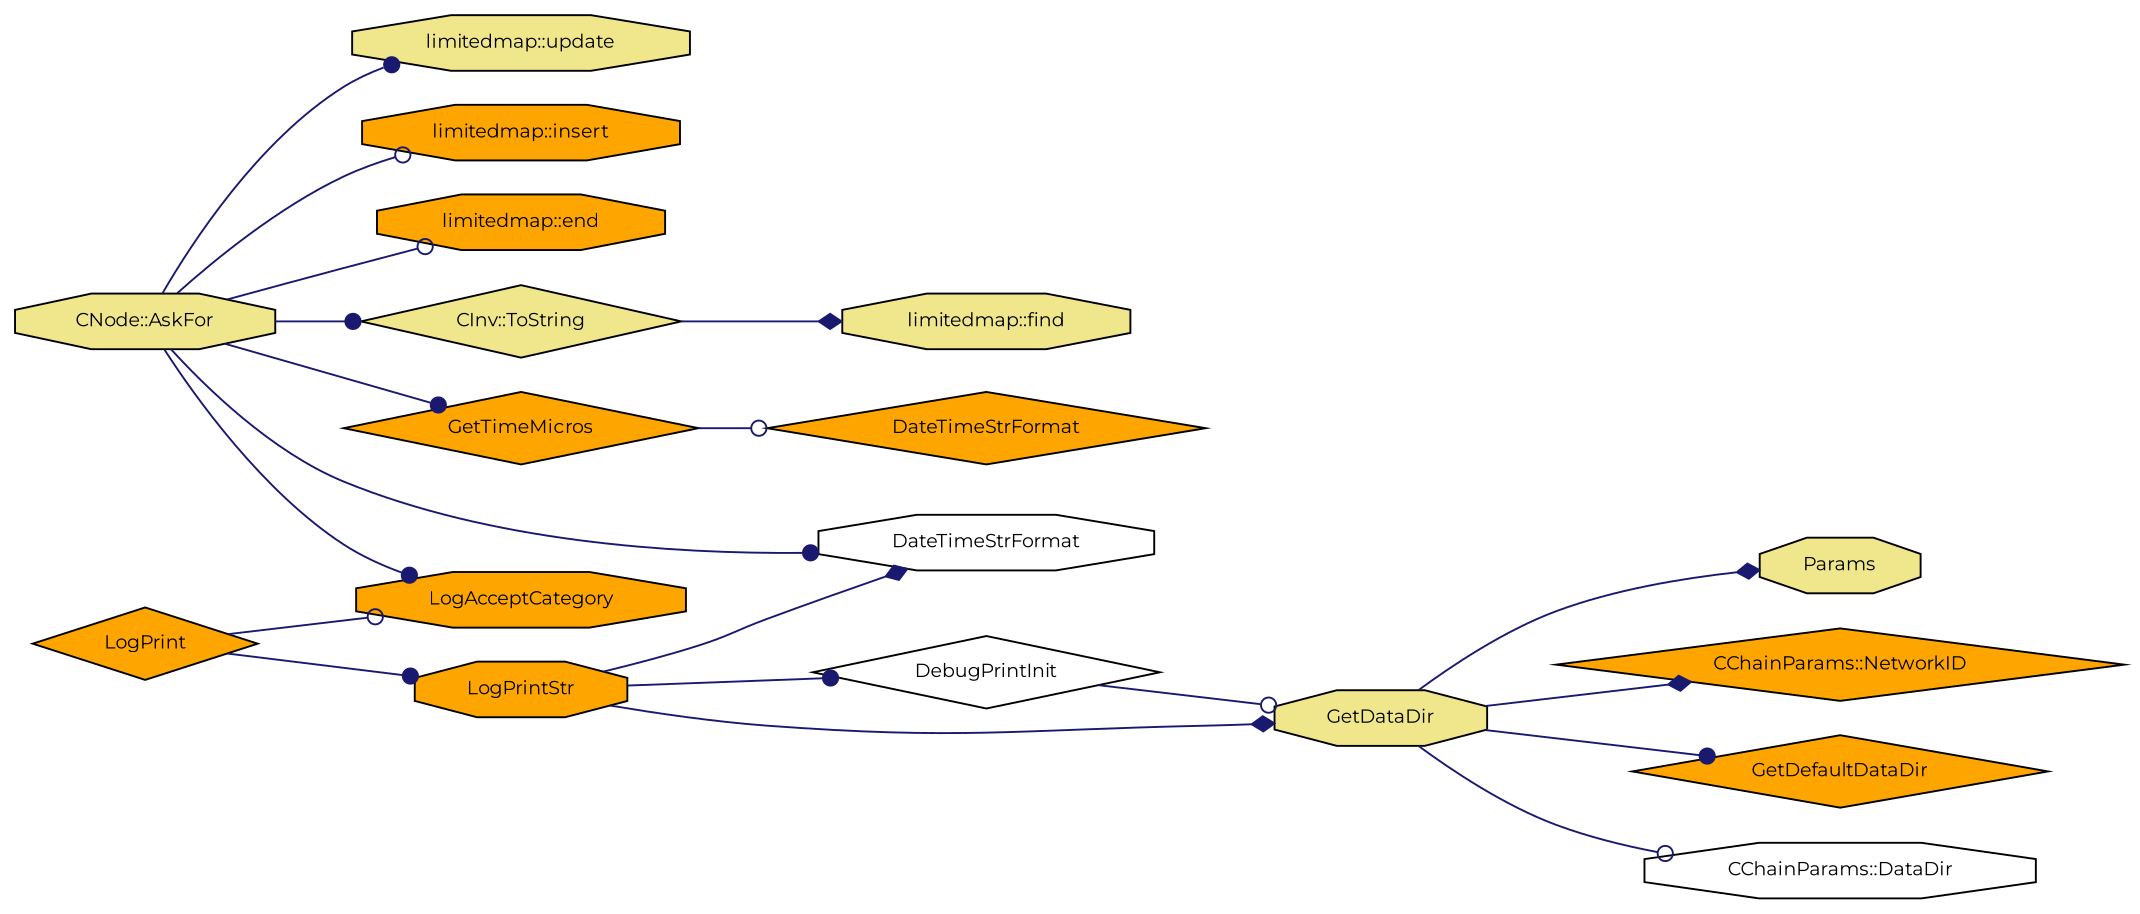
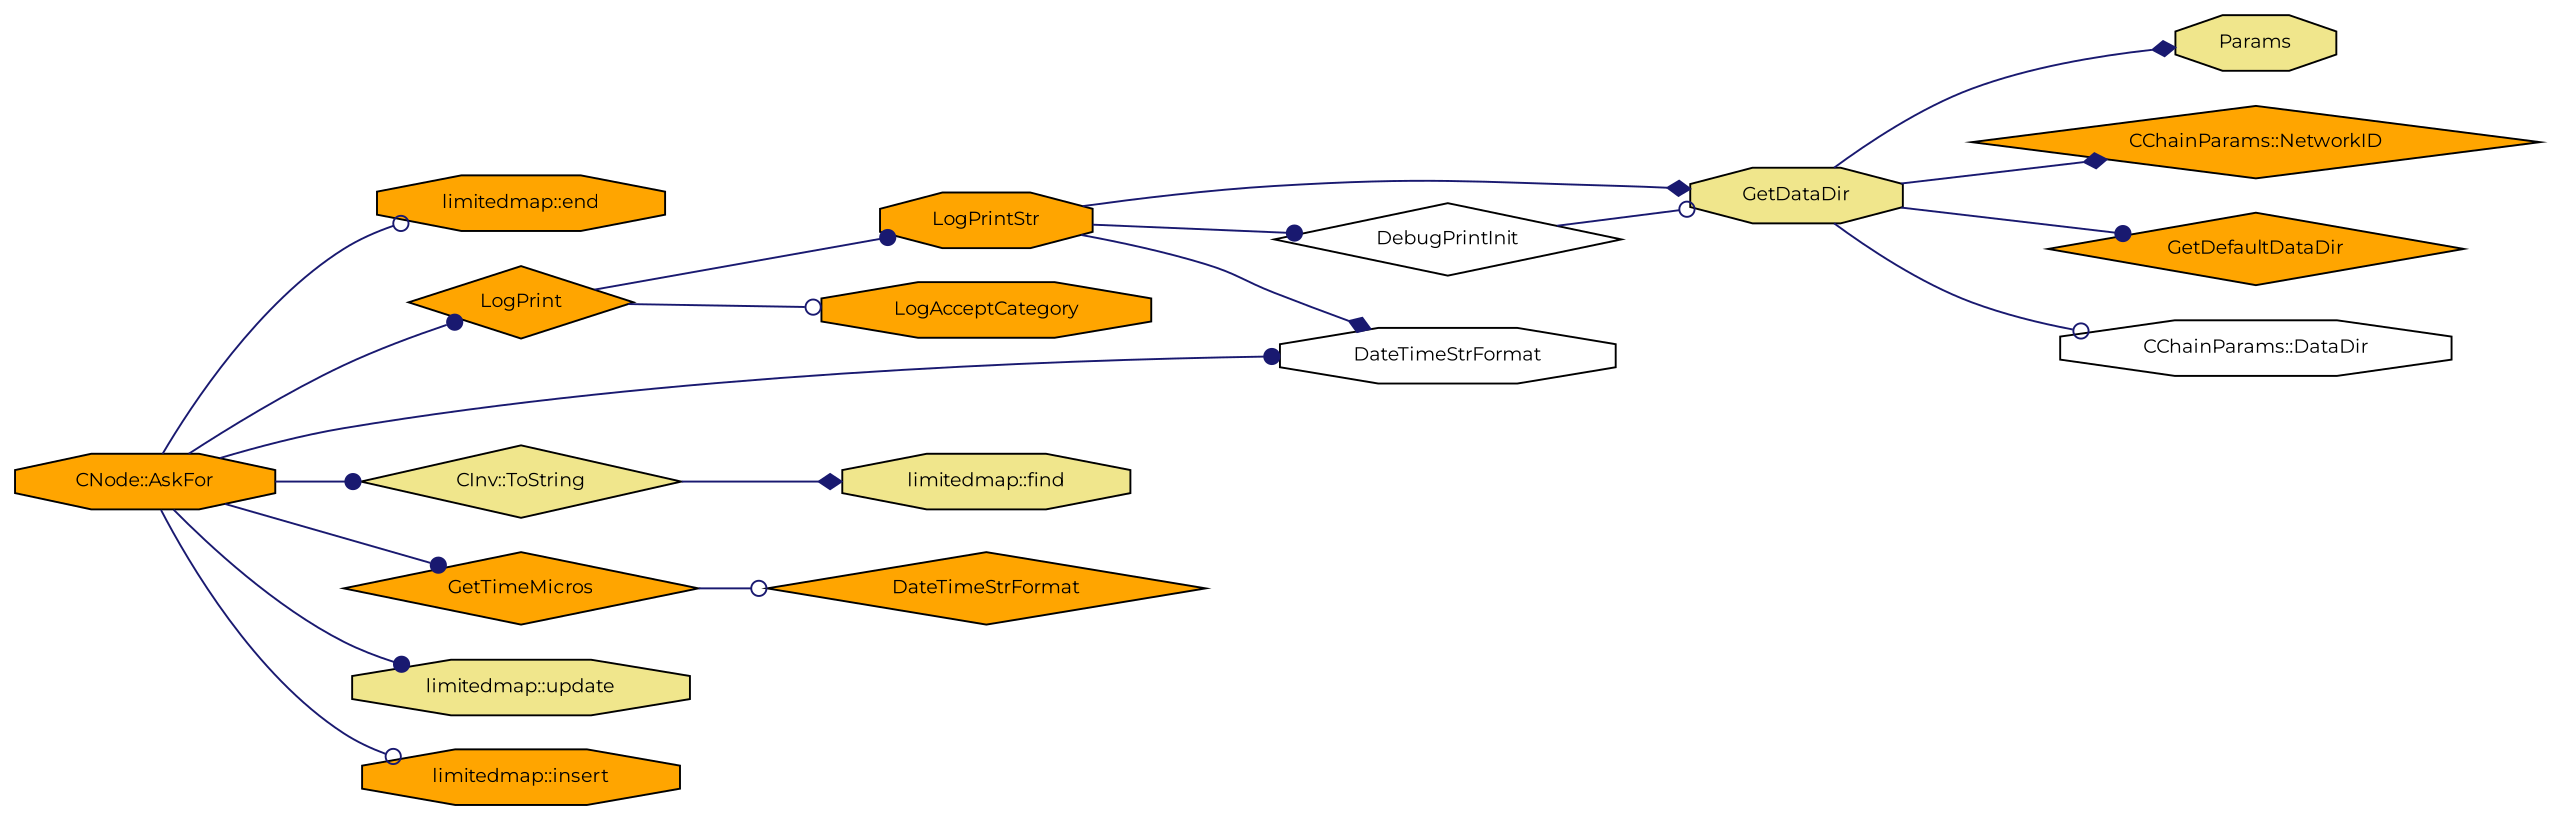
(145, 321) -> (145, 482)
(267, 480) -> (313, 380)
